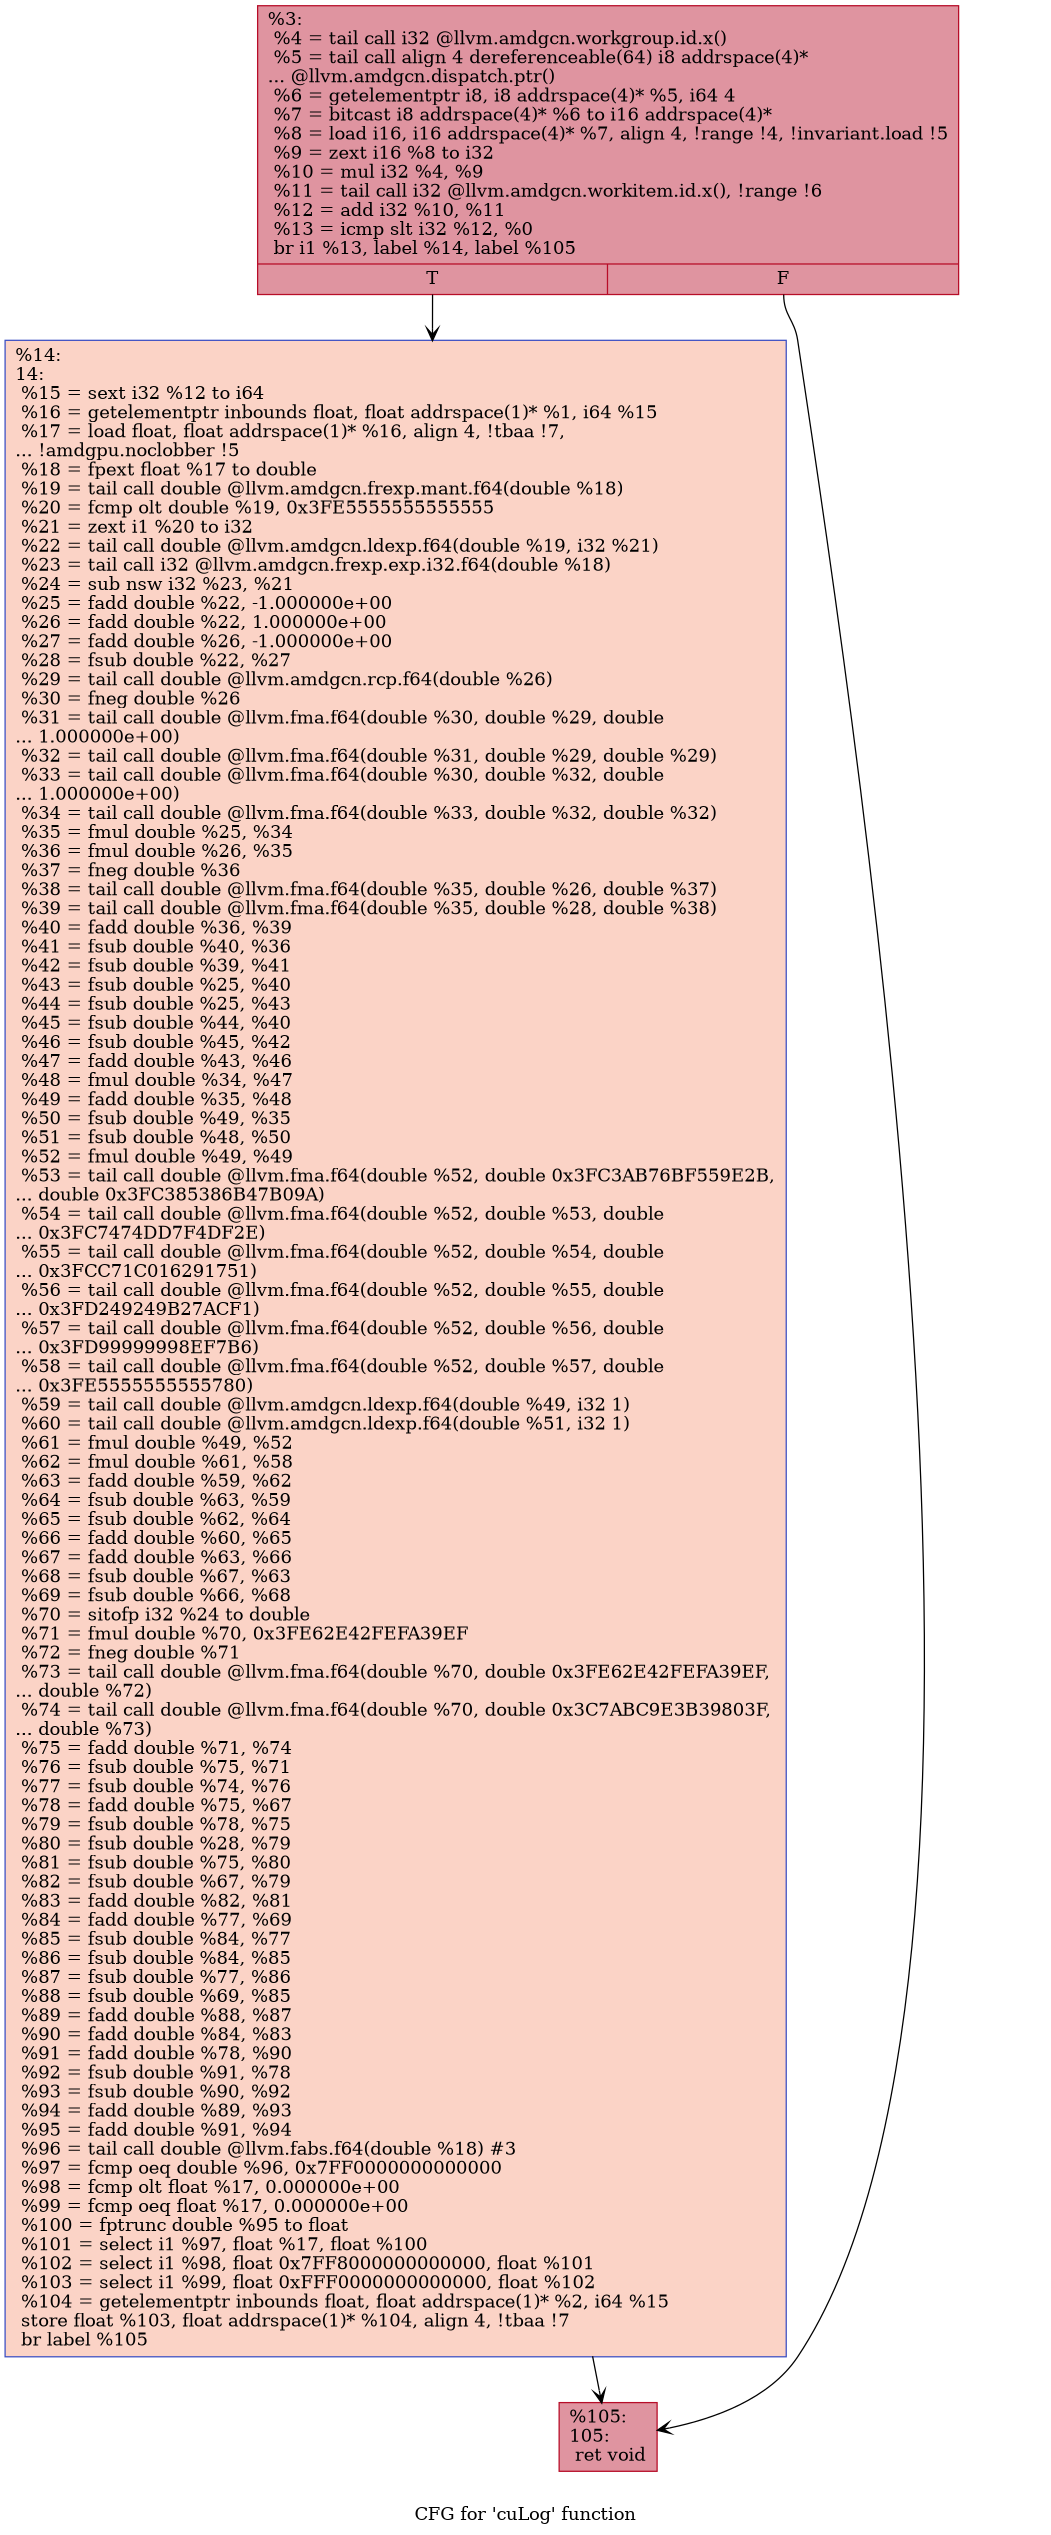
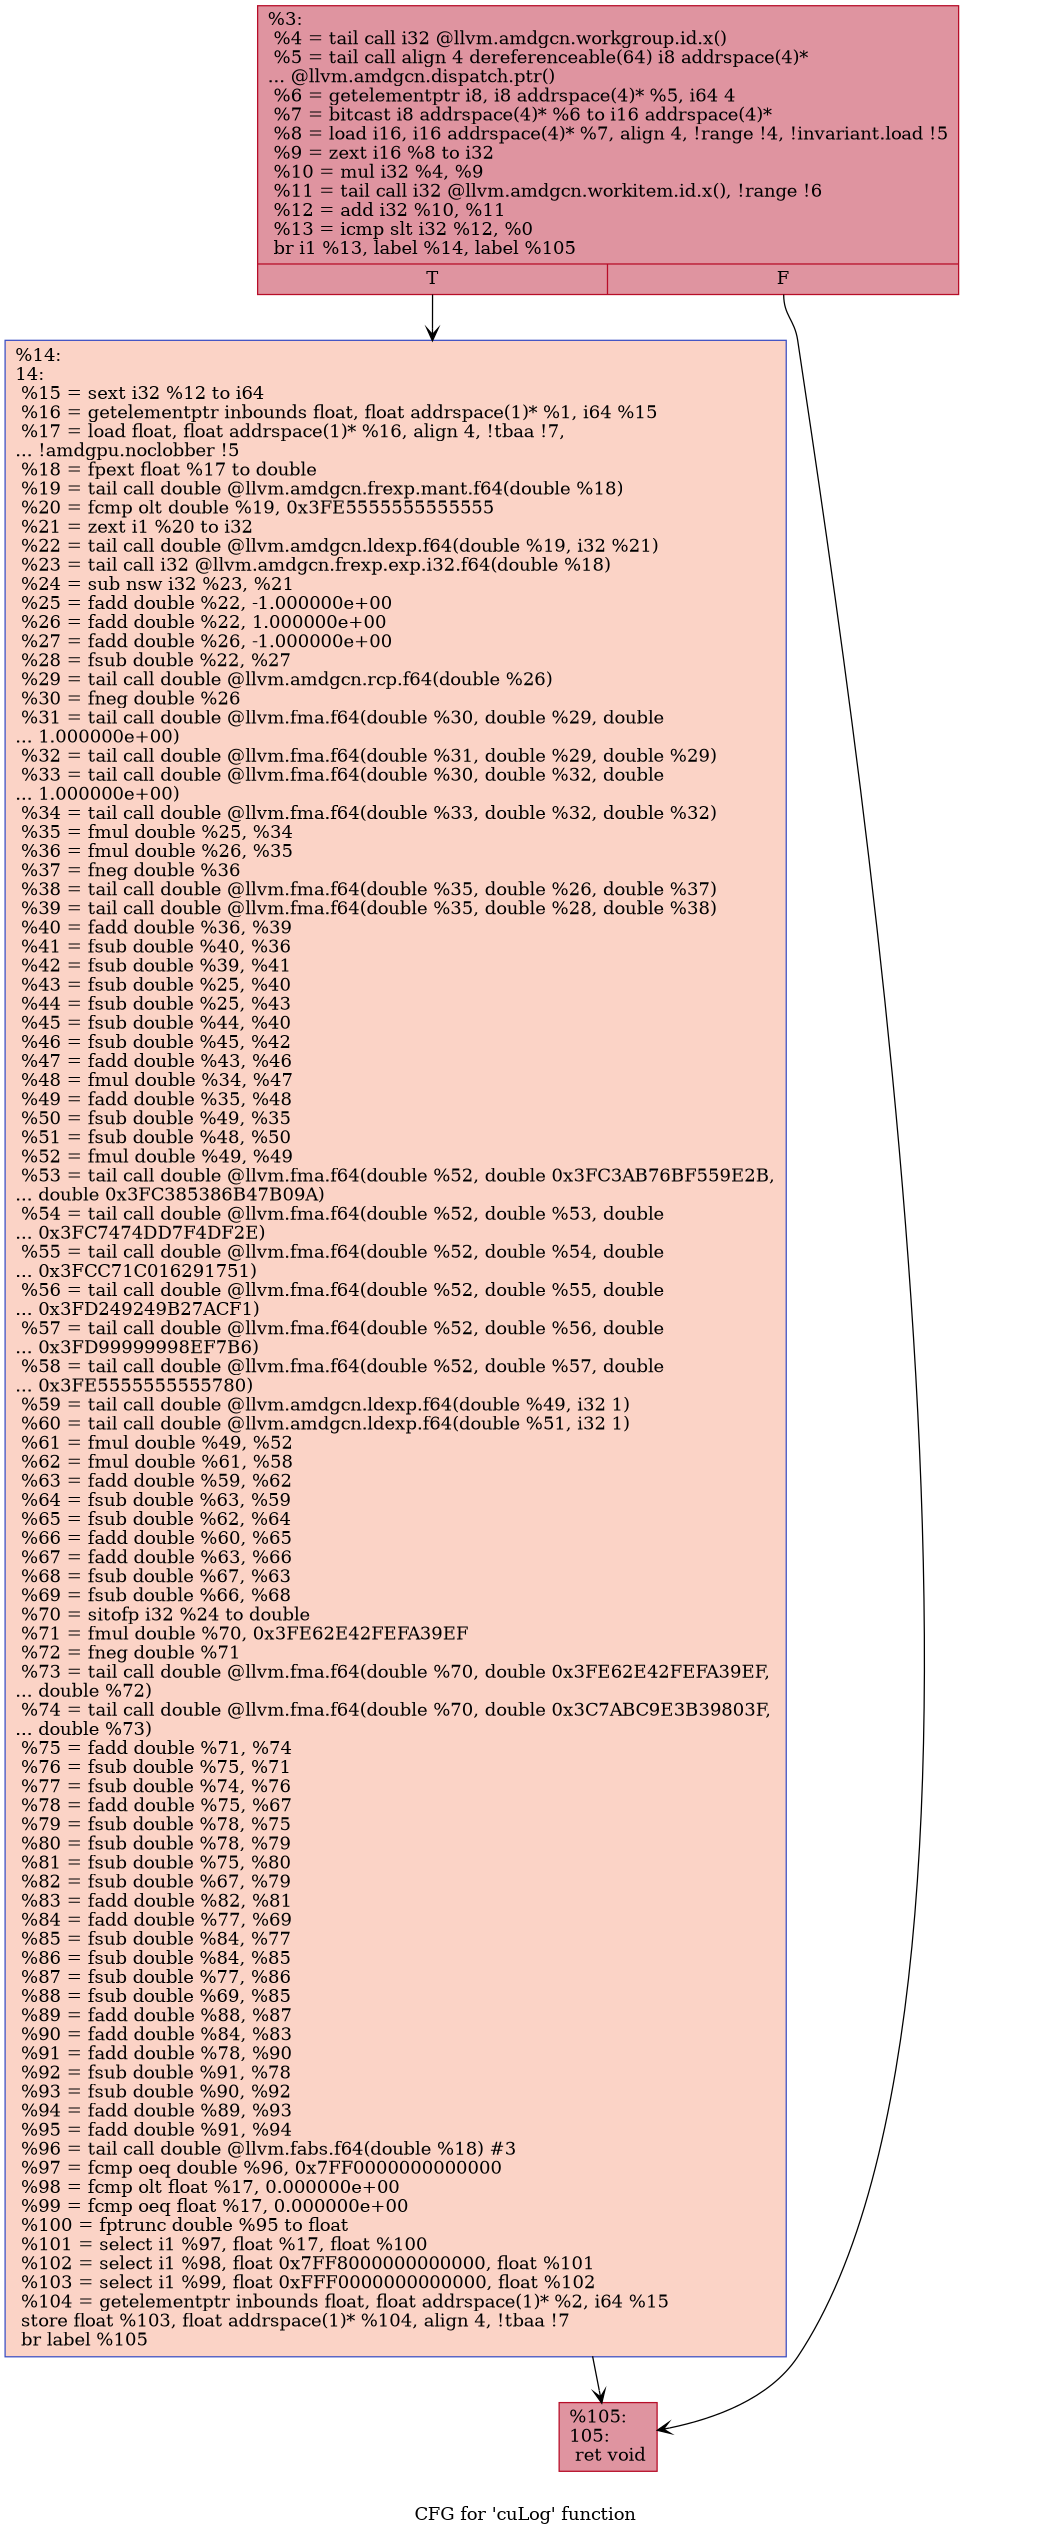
(153, 1844) -> (153, 1844)
